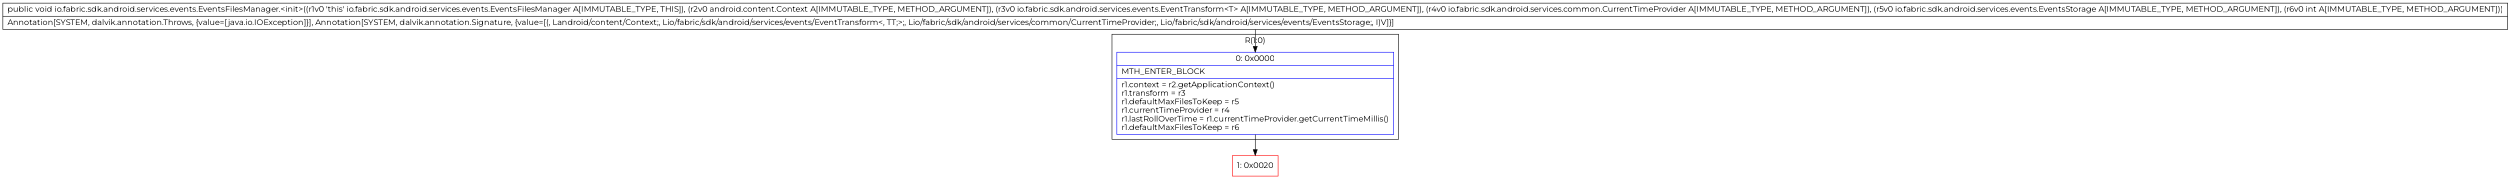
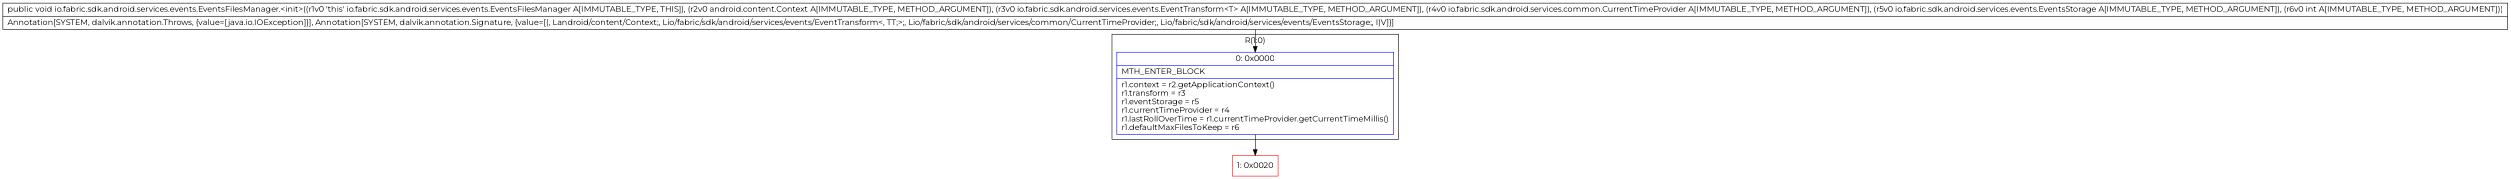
(1180, 102) -> (1161, 102)
